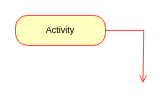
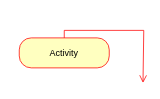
(60, 30) -> (64, 53)
